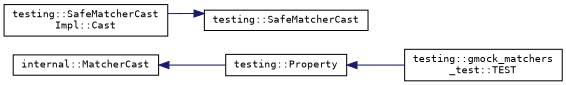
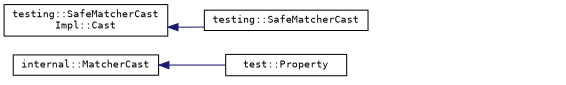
(181, 13) -> (191, 27)
(286, 65) -> (286, 65)
(483, 65) -> none
